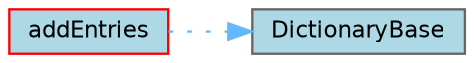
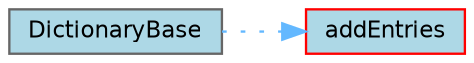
(198, 32) -> (252, 32)
